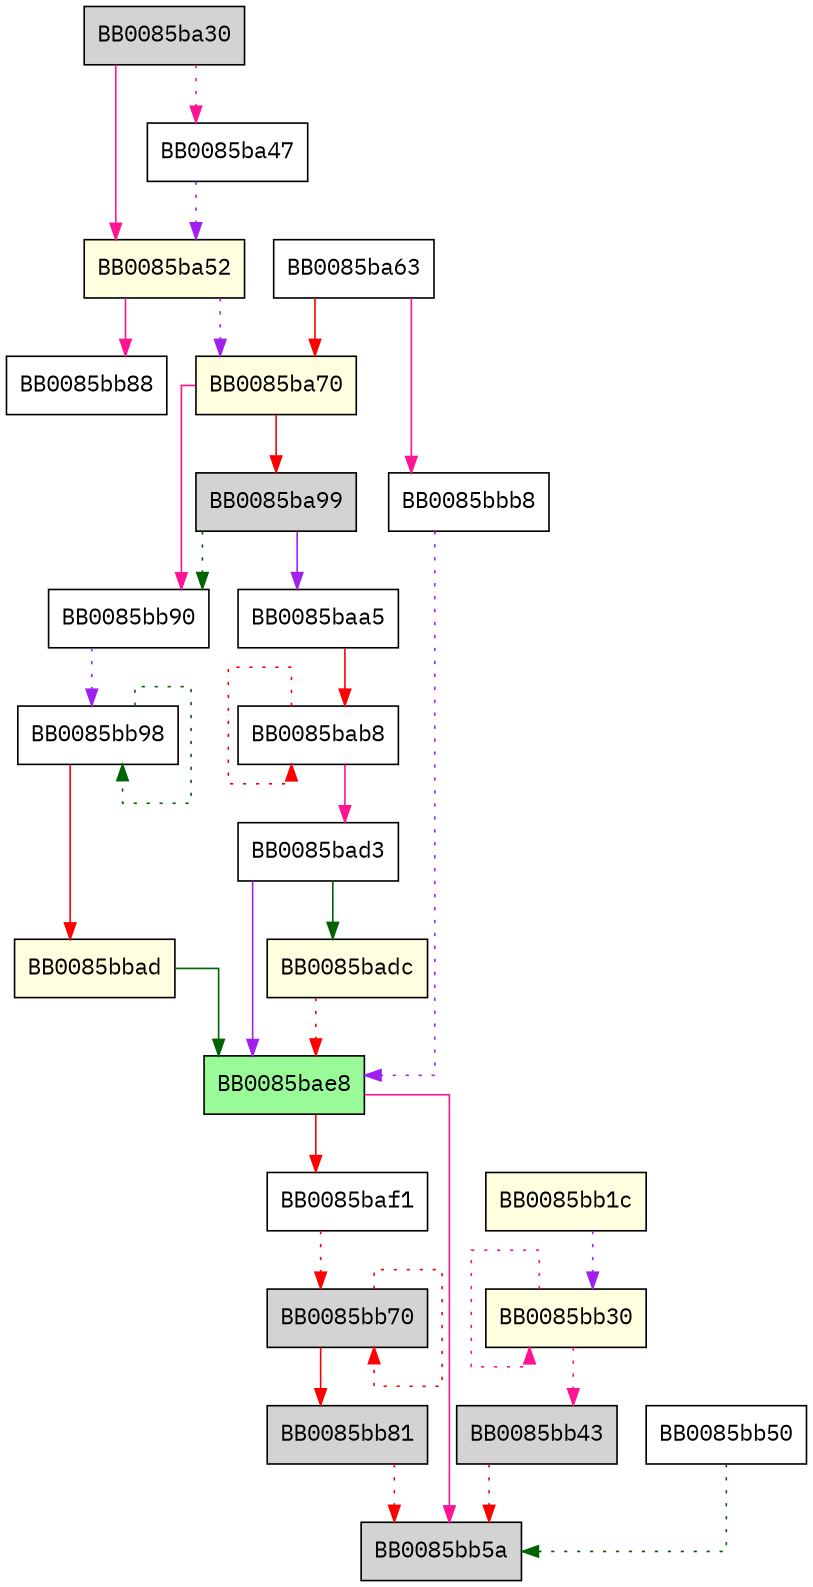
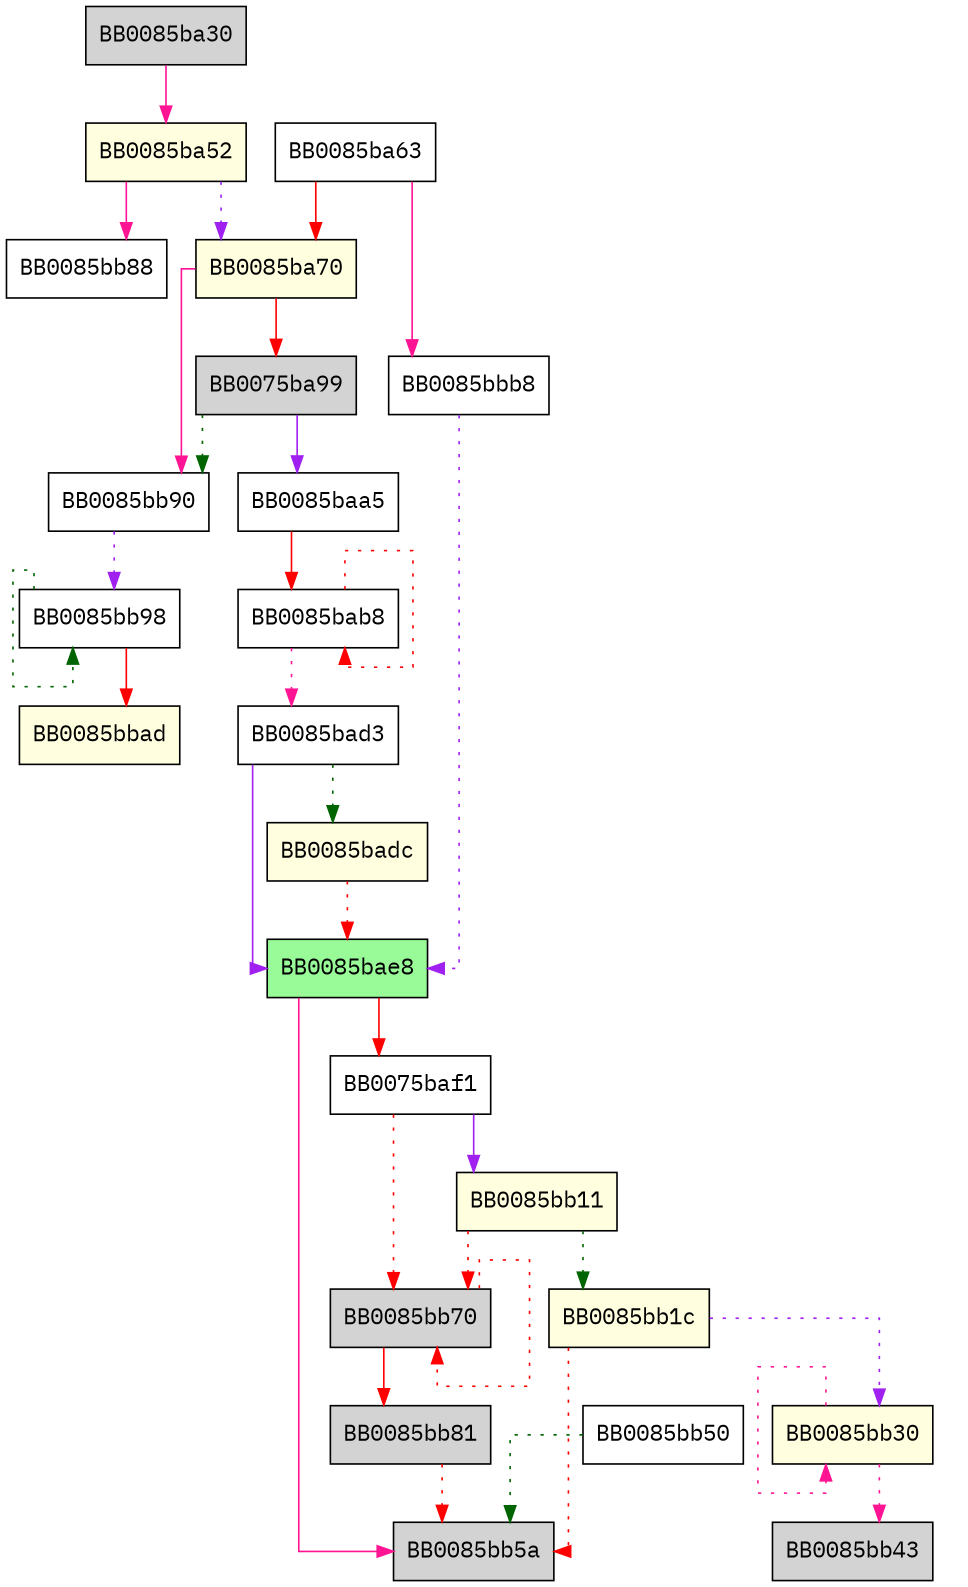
(228, 152) -> none
(276, 502) -> (276, 385)
(345, 785) -> (292, 669)
(333, 902) -> (333, 785)
(219, 982) -> none
(347, 1202) -> (411, 1085)
none -> (537, 1202)
(489, 1485) -> (568, 1450)
